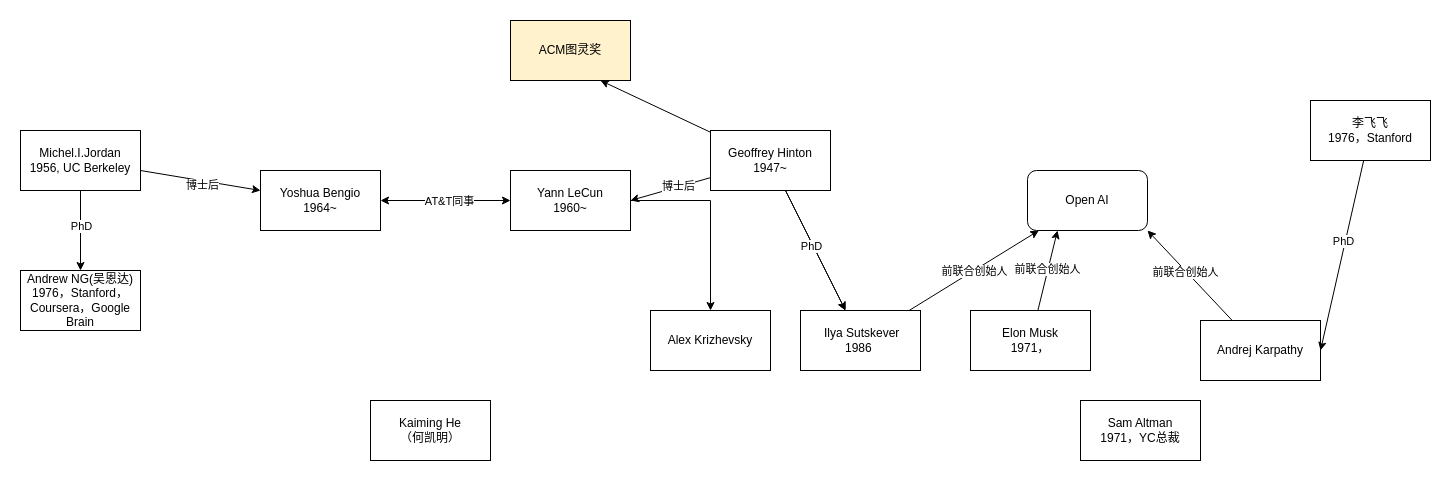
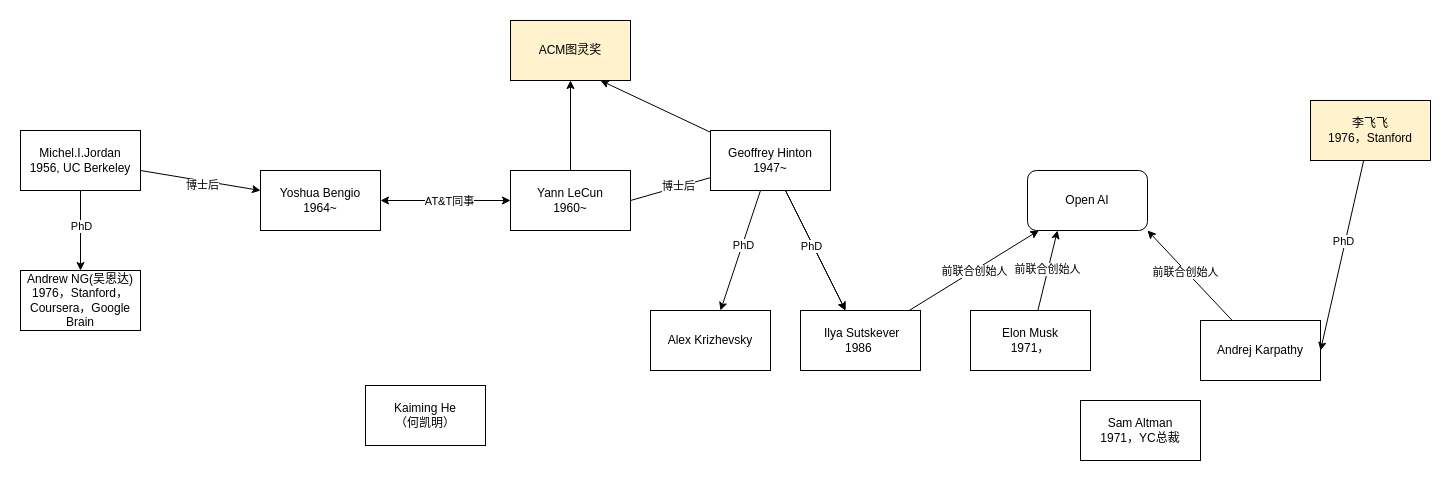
(1371, 131) -> (1371, 131)
(640, 198) -> (639, 198)
(711, 214) -> (571, 129)
none -> (742, 247)
(431, 431) -> (426, 416)
